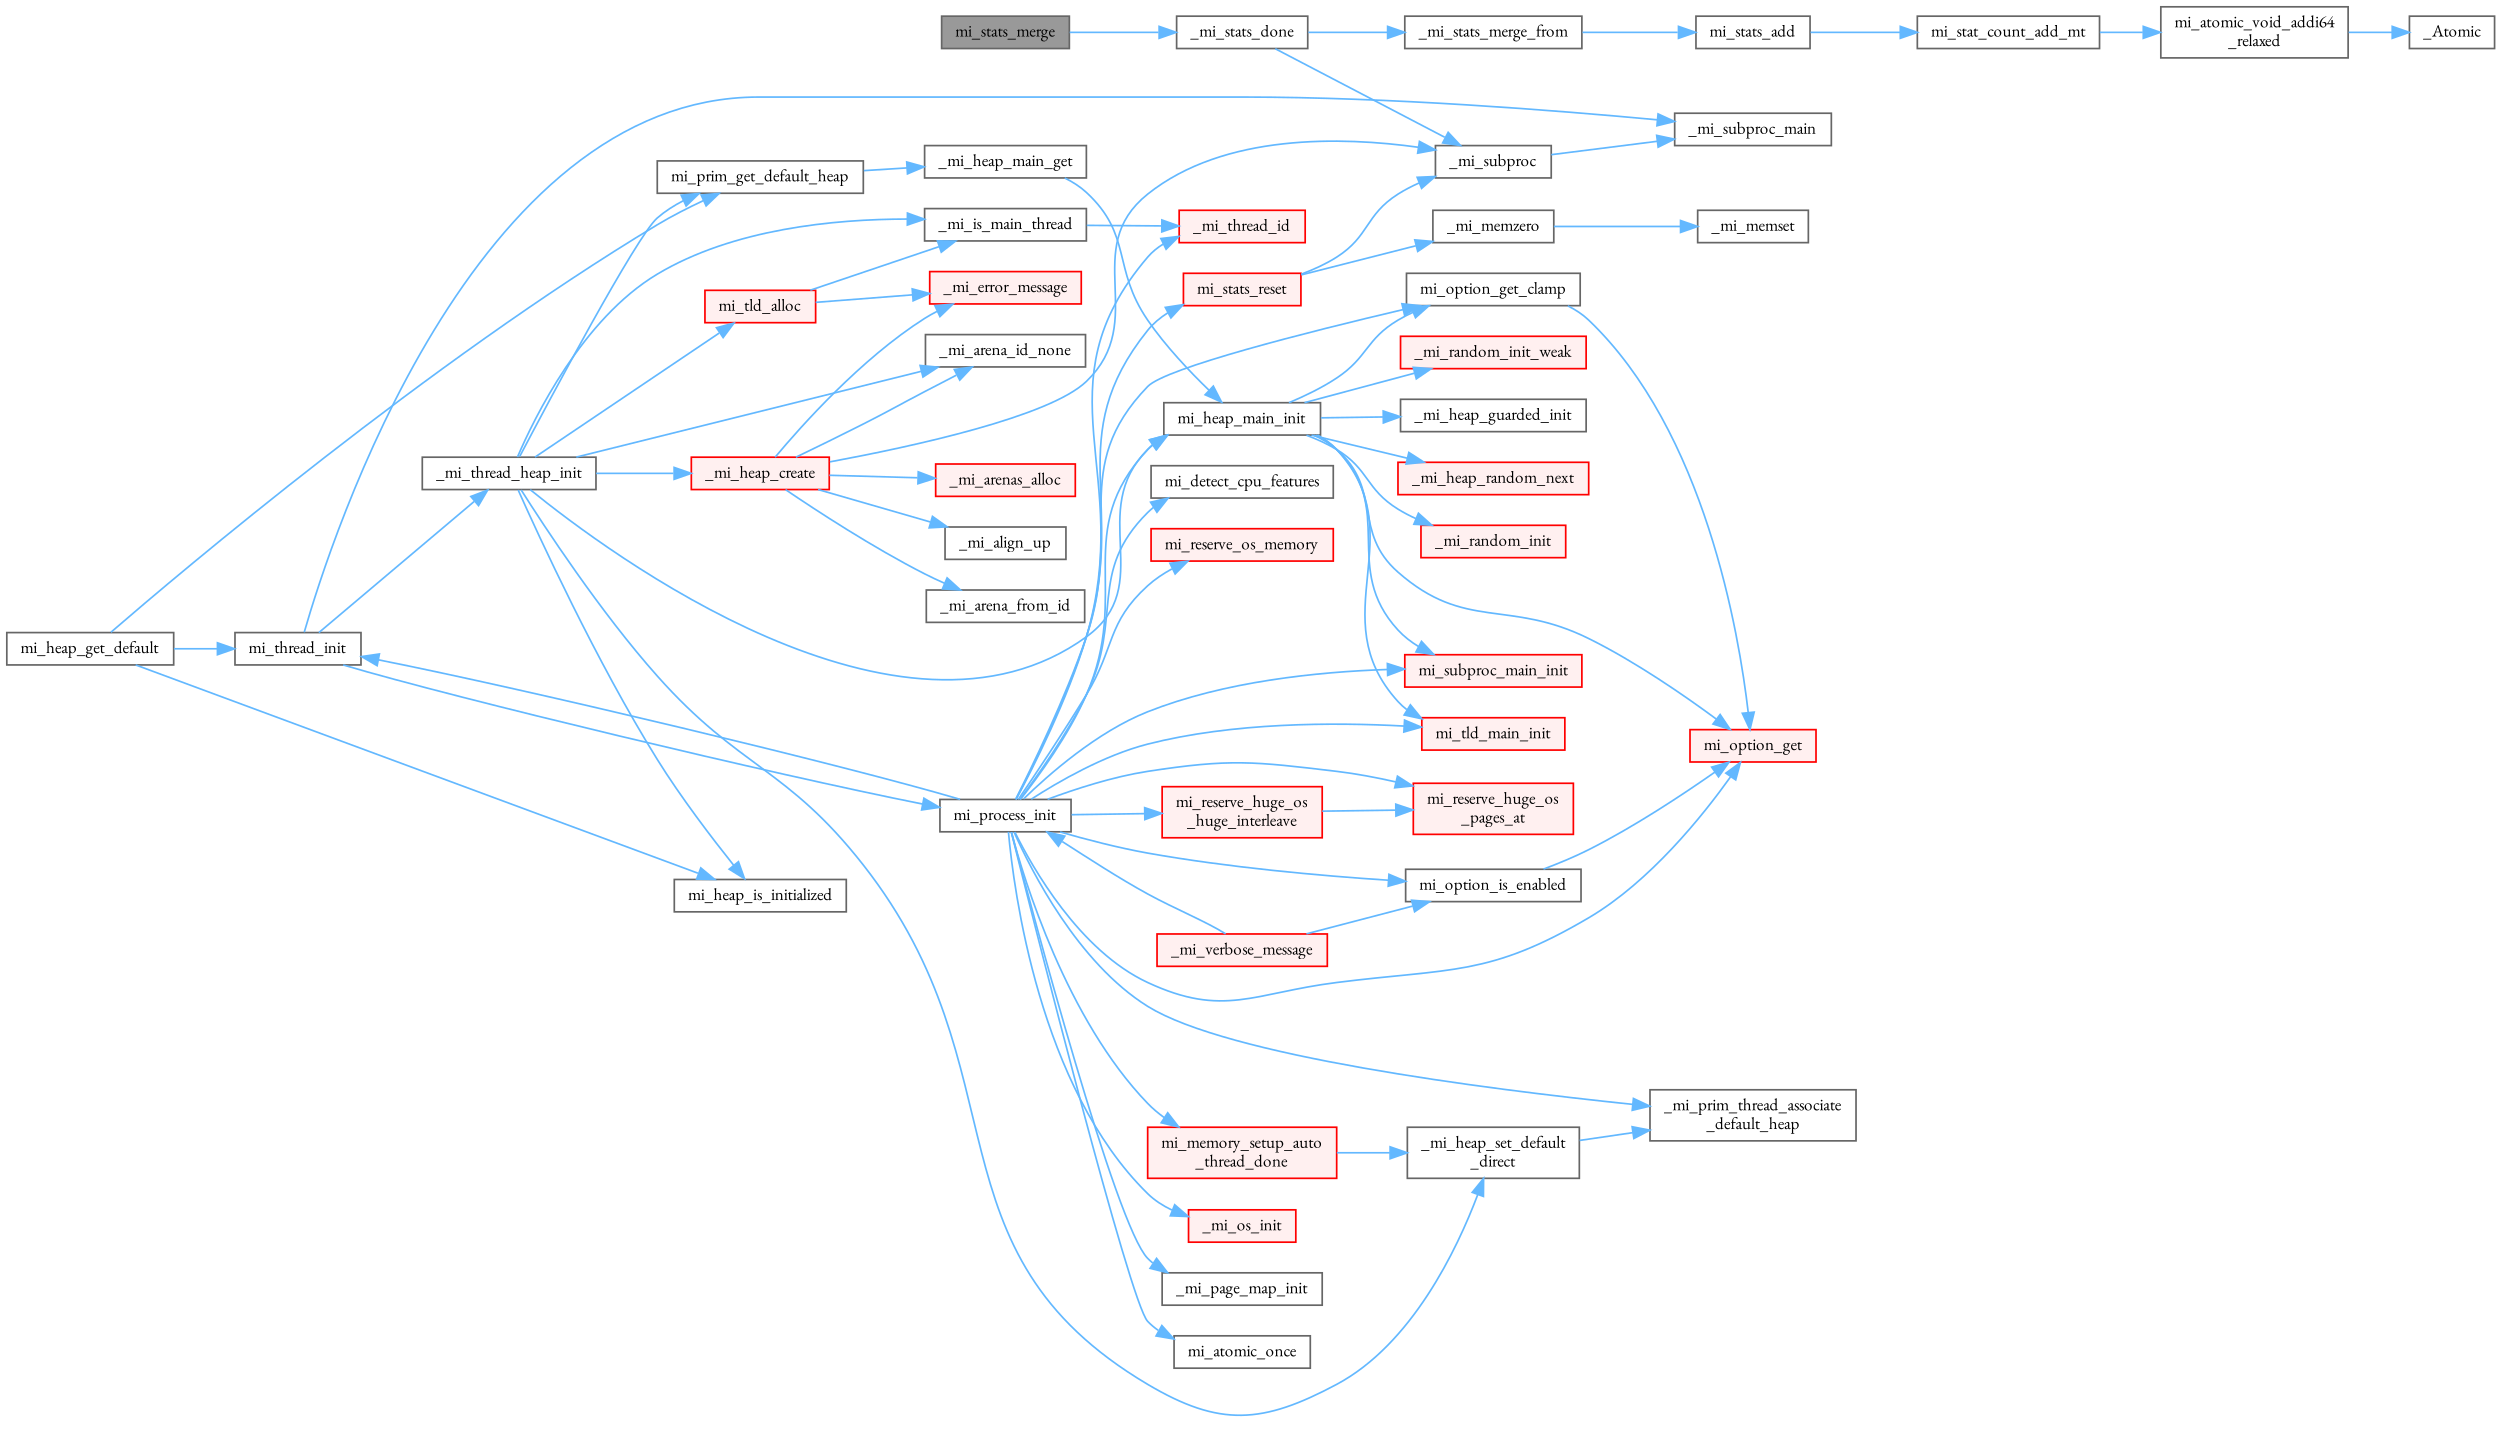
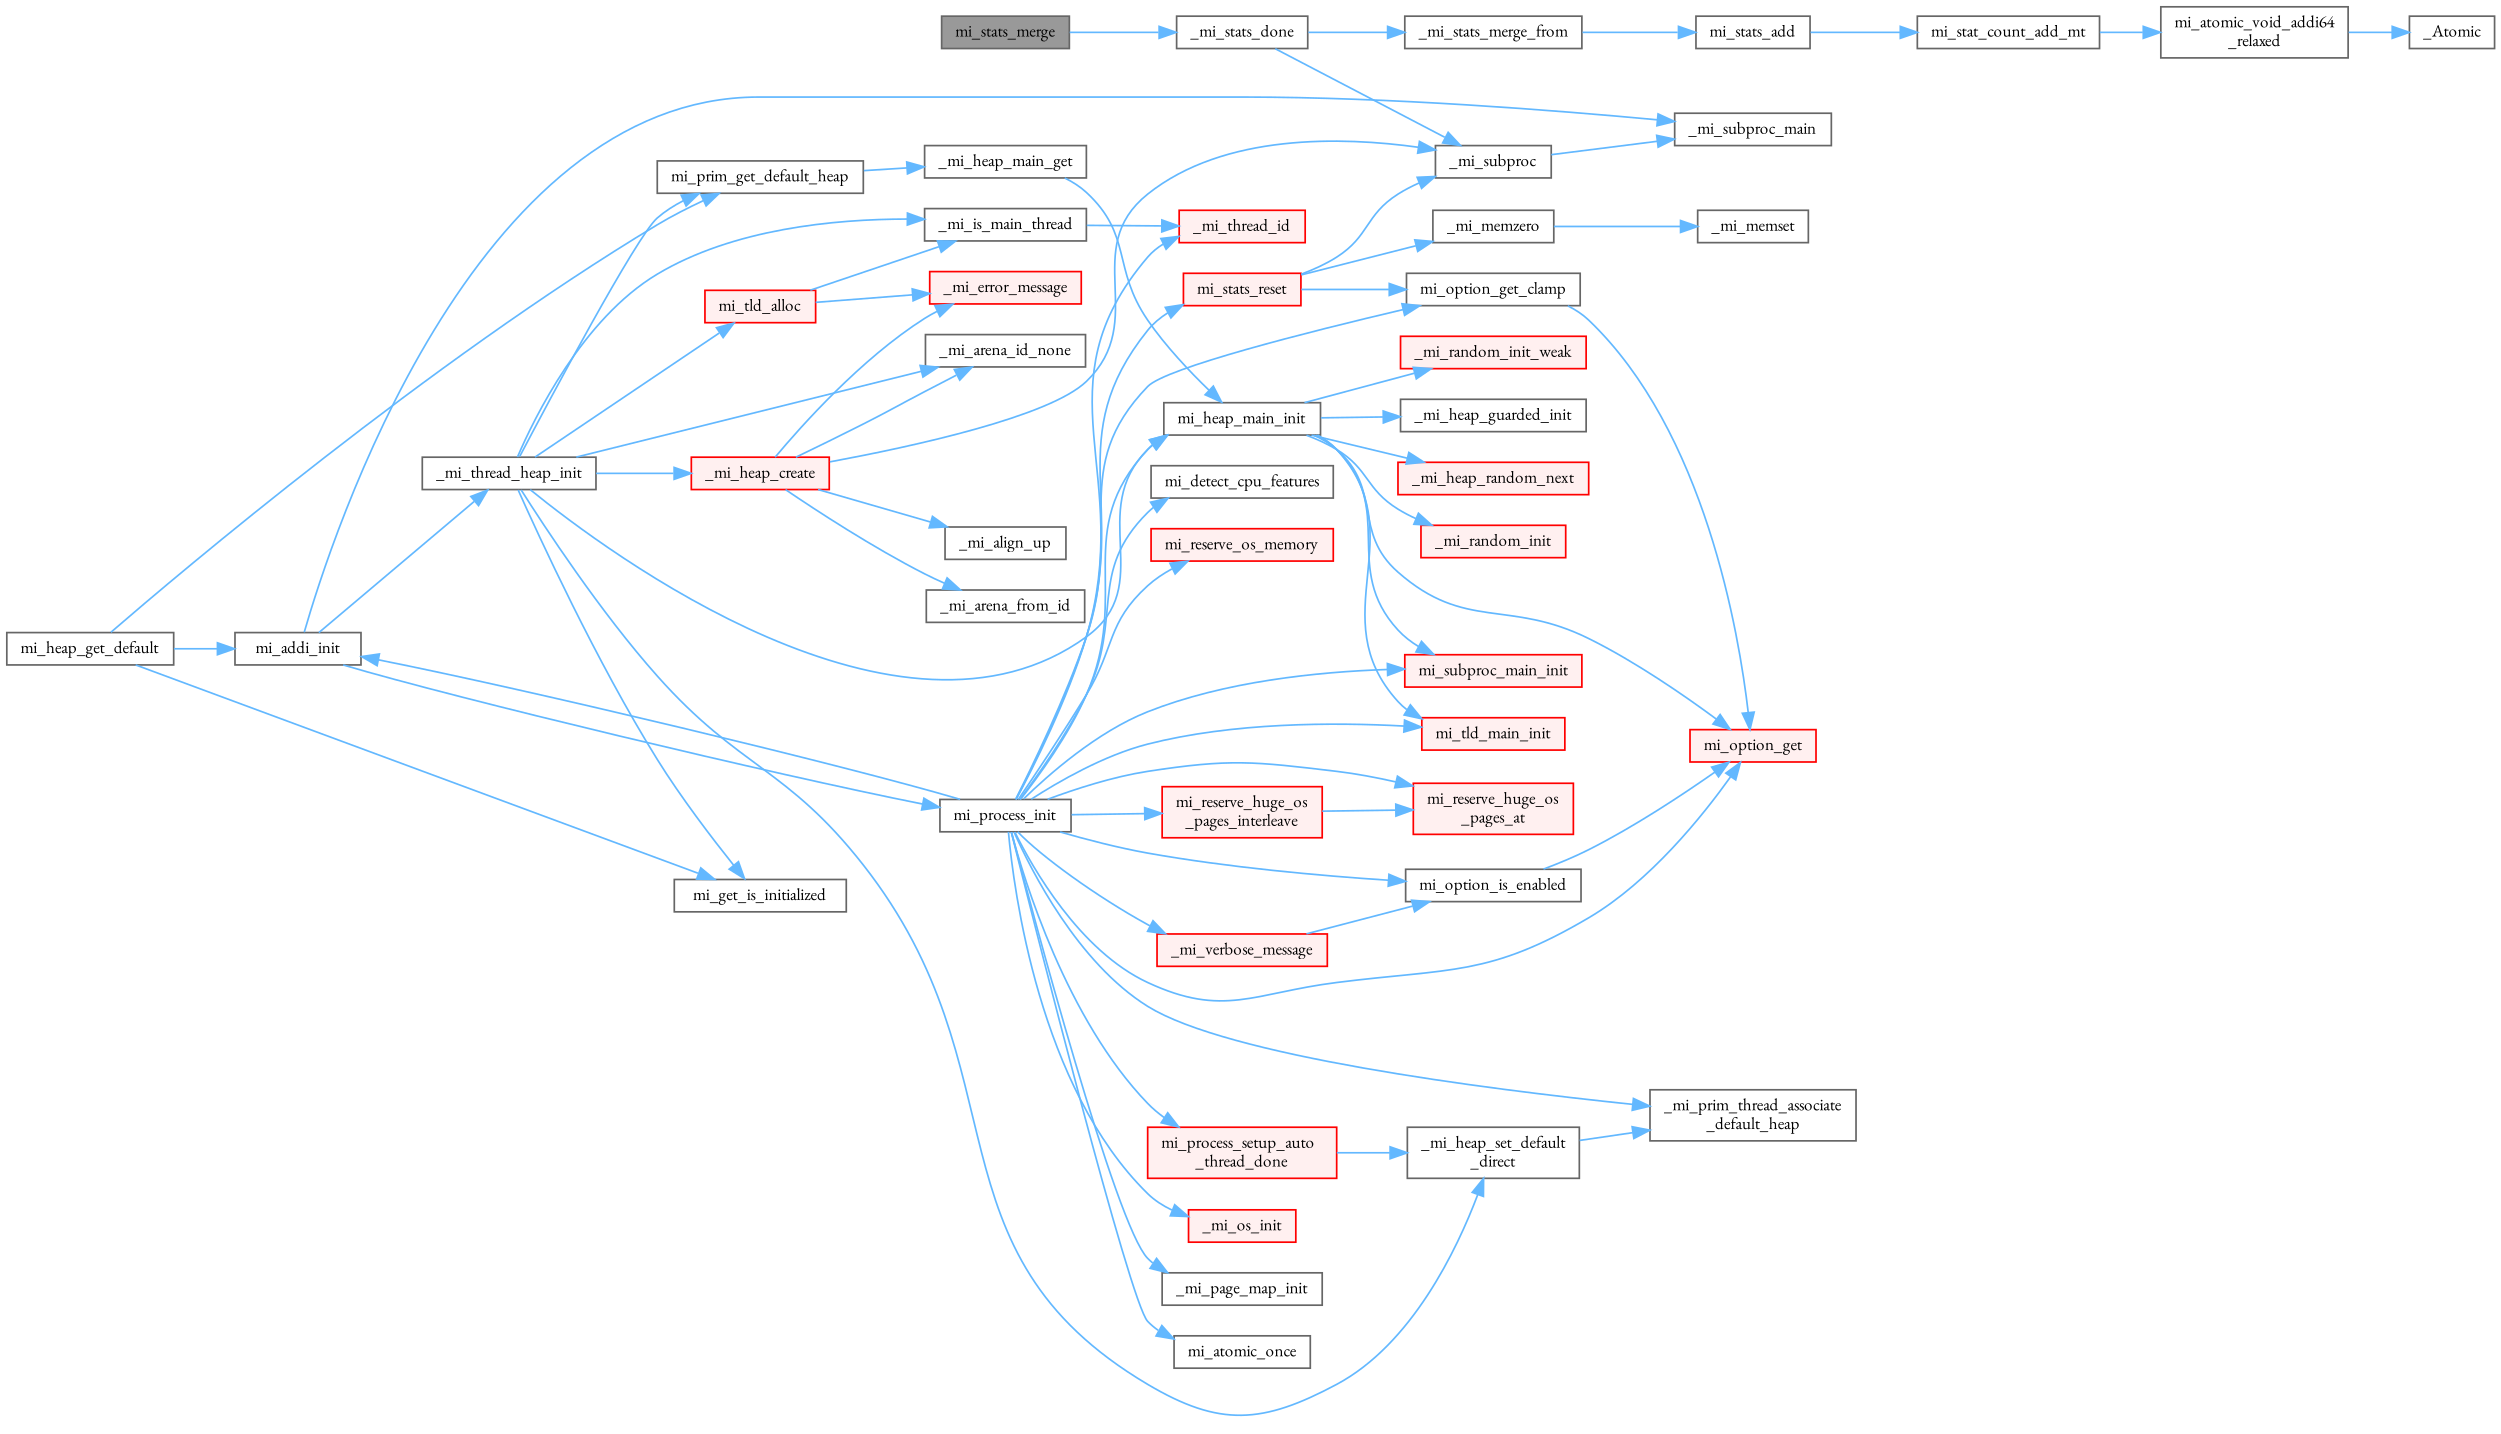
(1355, 363) -> (1345, 289)
(1005, 480) -> none
(298, 649) -> (298, 649)
(1242, 812) -> (1242, 812)
(1142, 891) -> (1081, 883)
(760, 896) -> (760, 896)
(1242, 1153) -> (1242, 1153)
